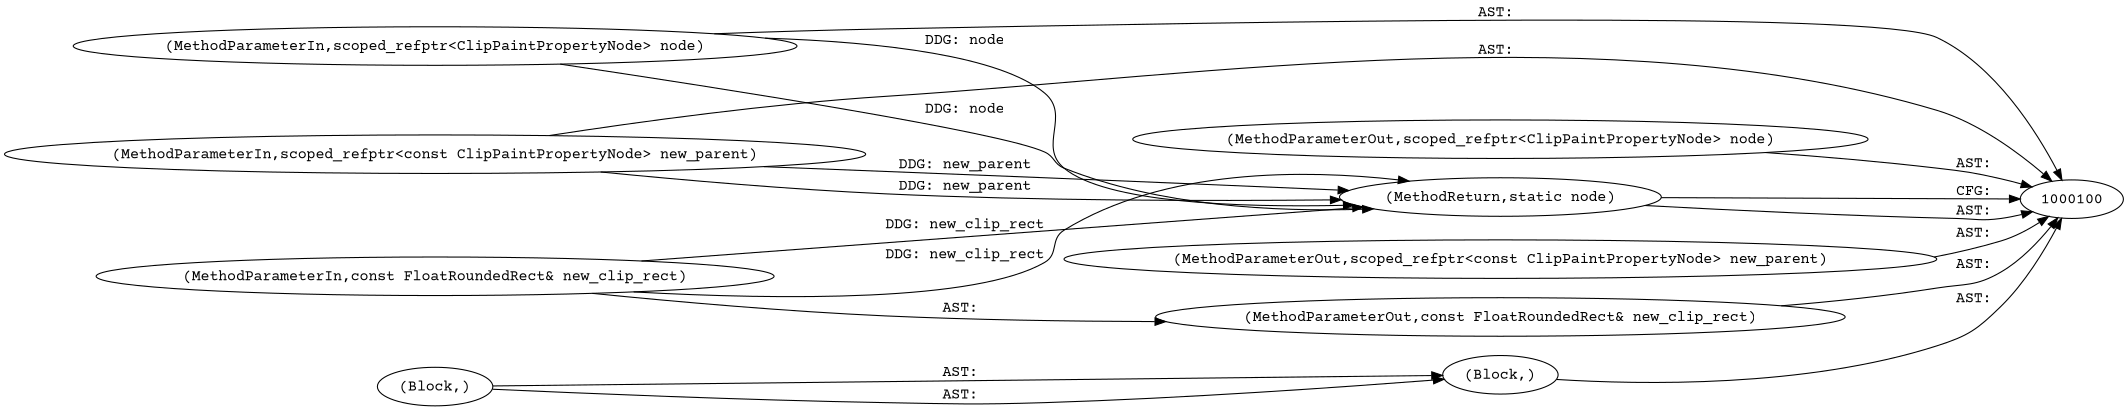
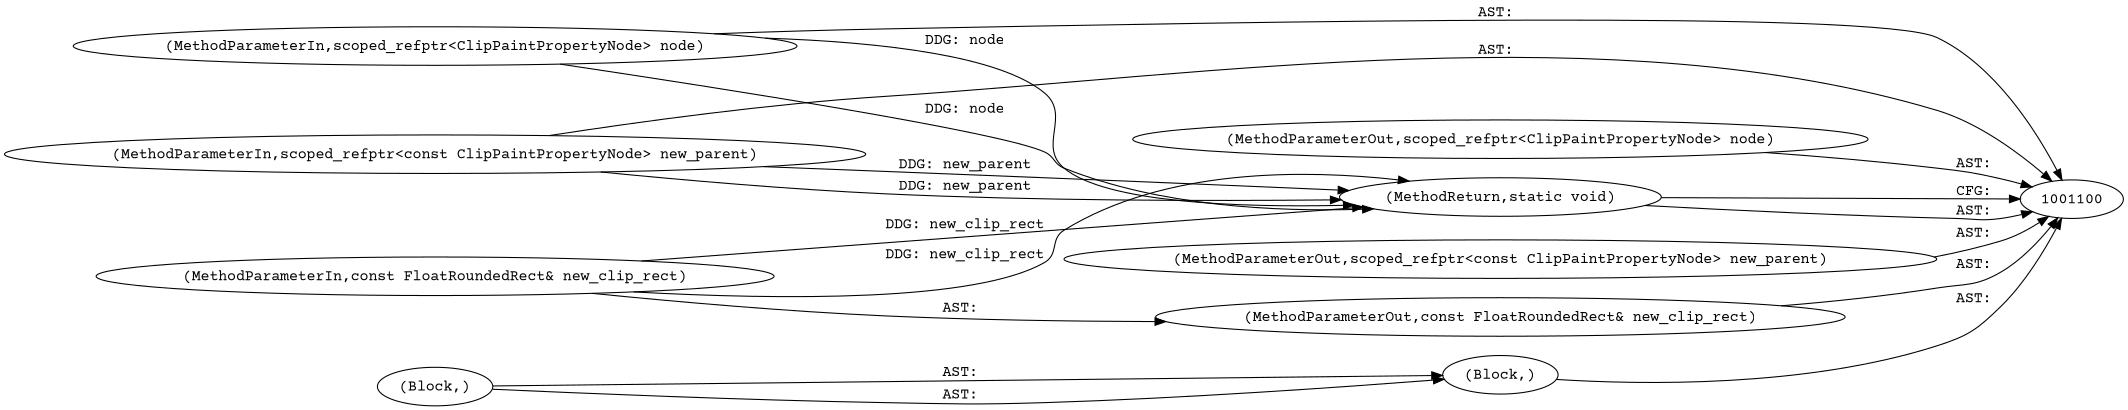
(1500, 197) -> (1500, 197)
(2072, 199) -> (2072, 199)
